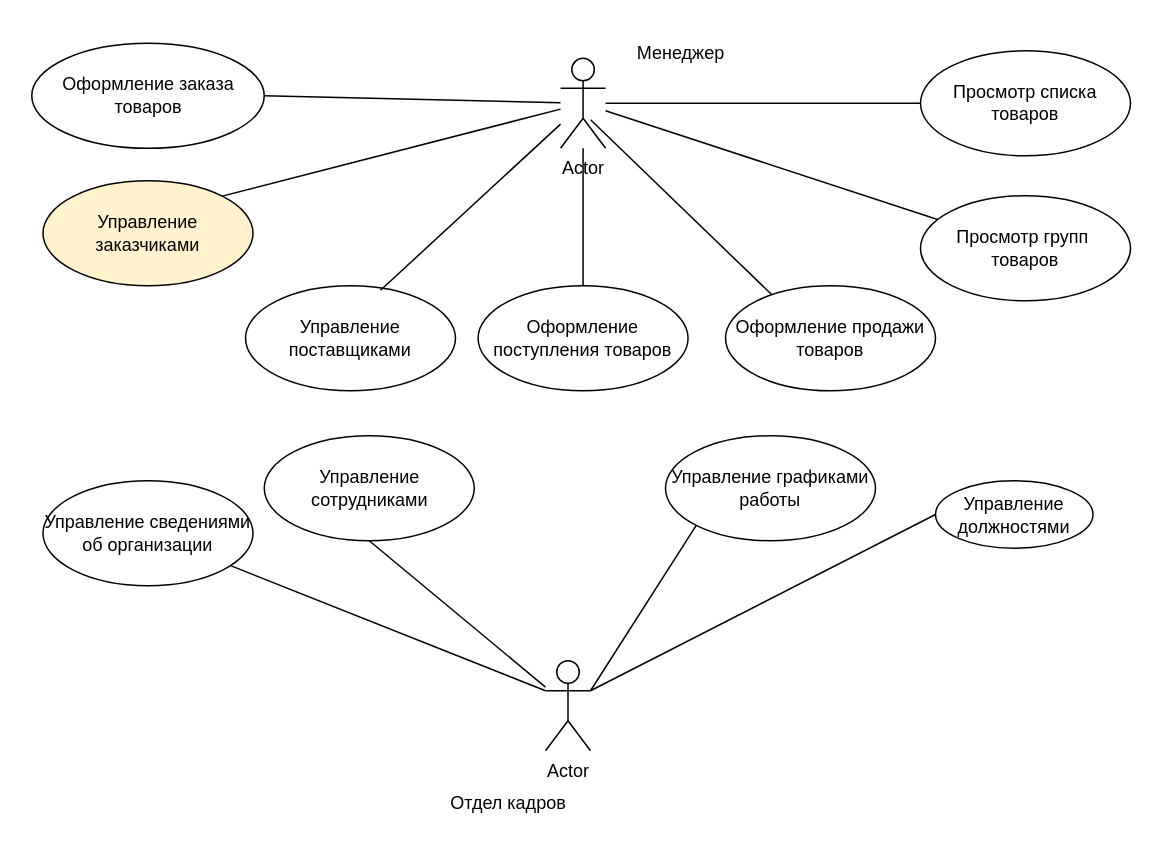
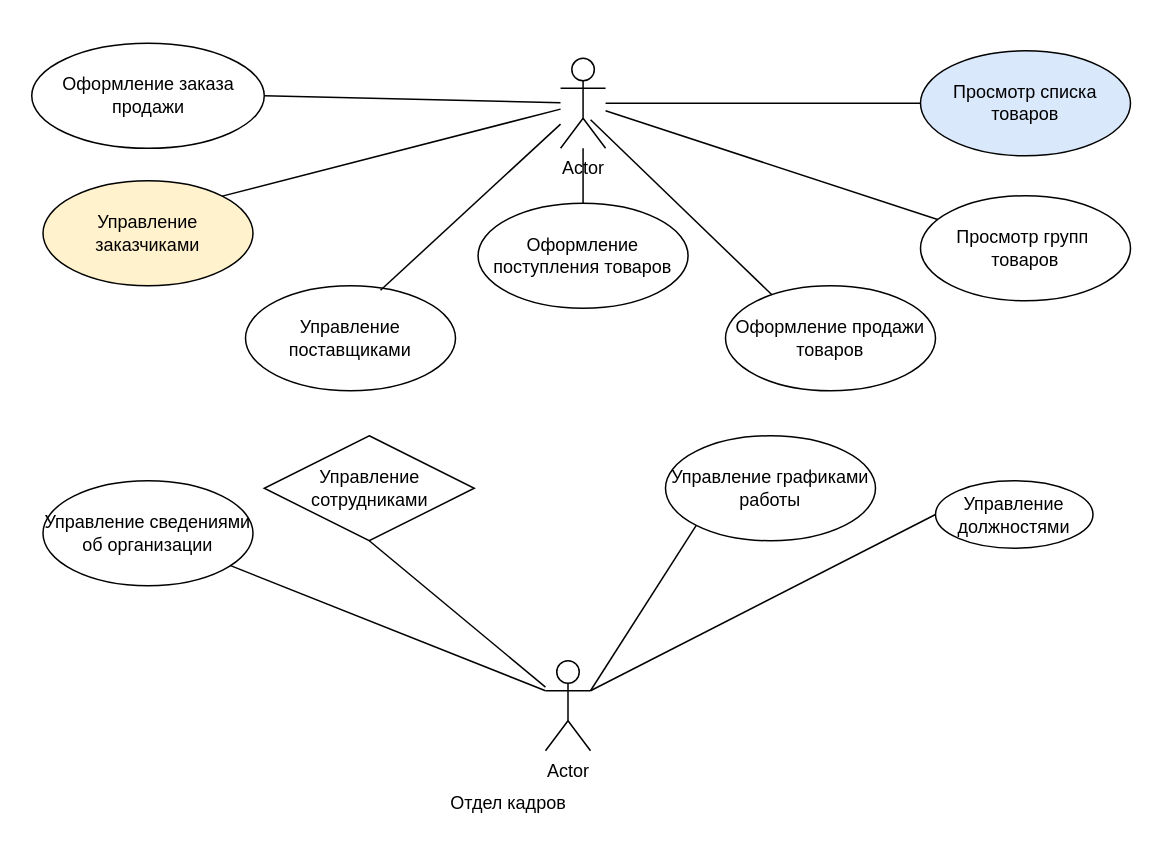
(680, 53) -> none
(149, 95) -> (149, 95)
(1025, 103) -> (1025, 103)
(583, 338) -> (583, 256)
(369, 488) -> (369, 488)
